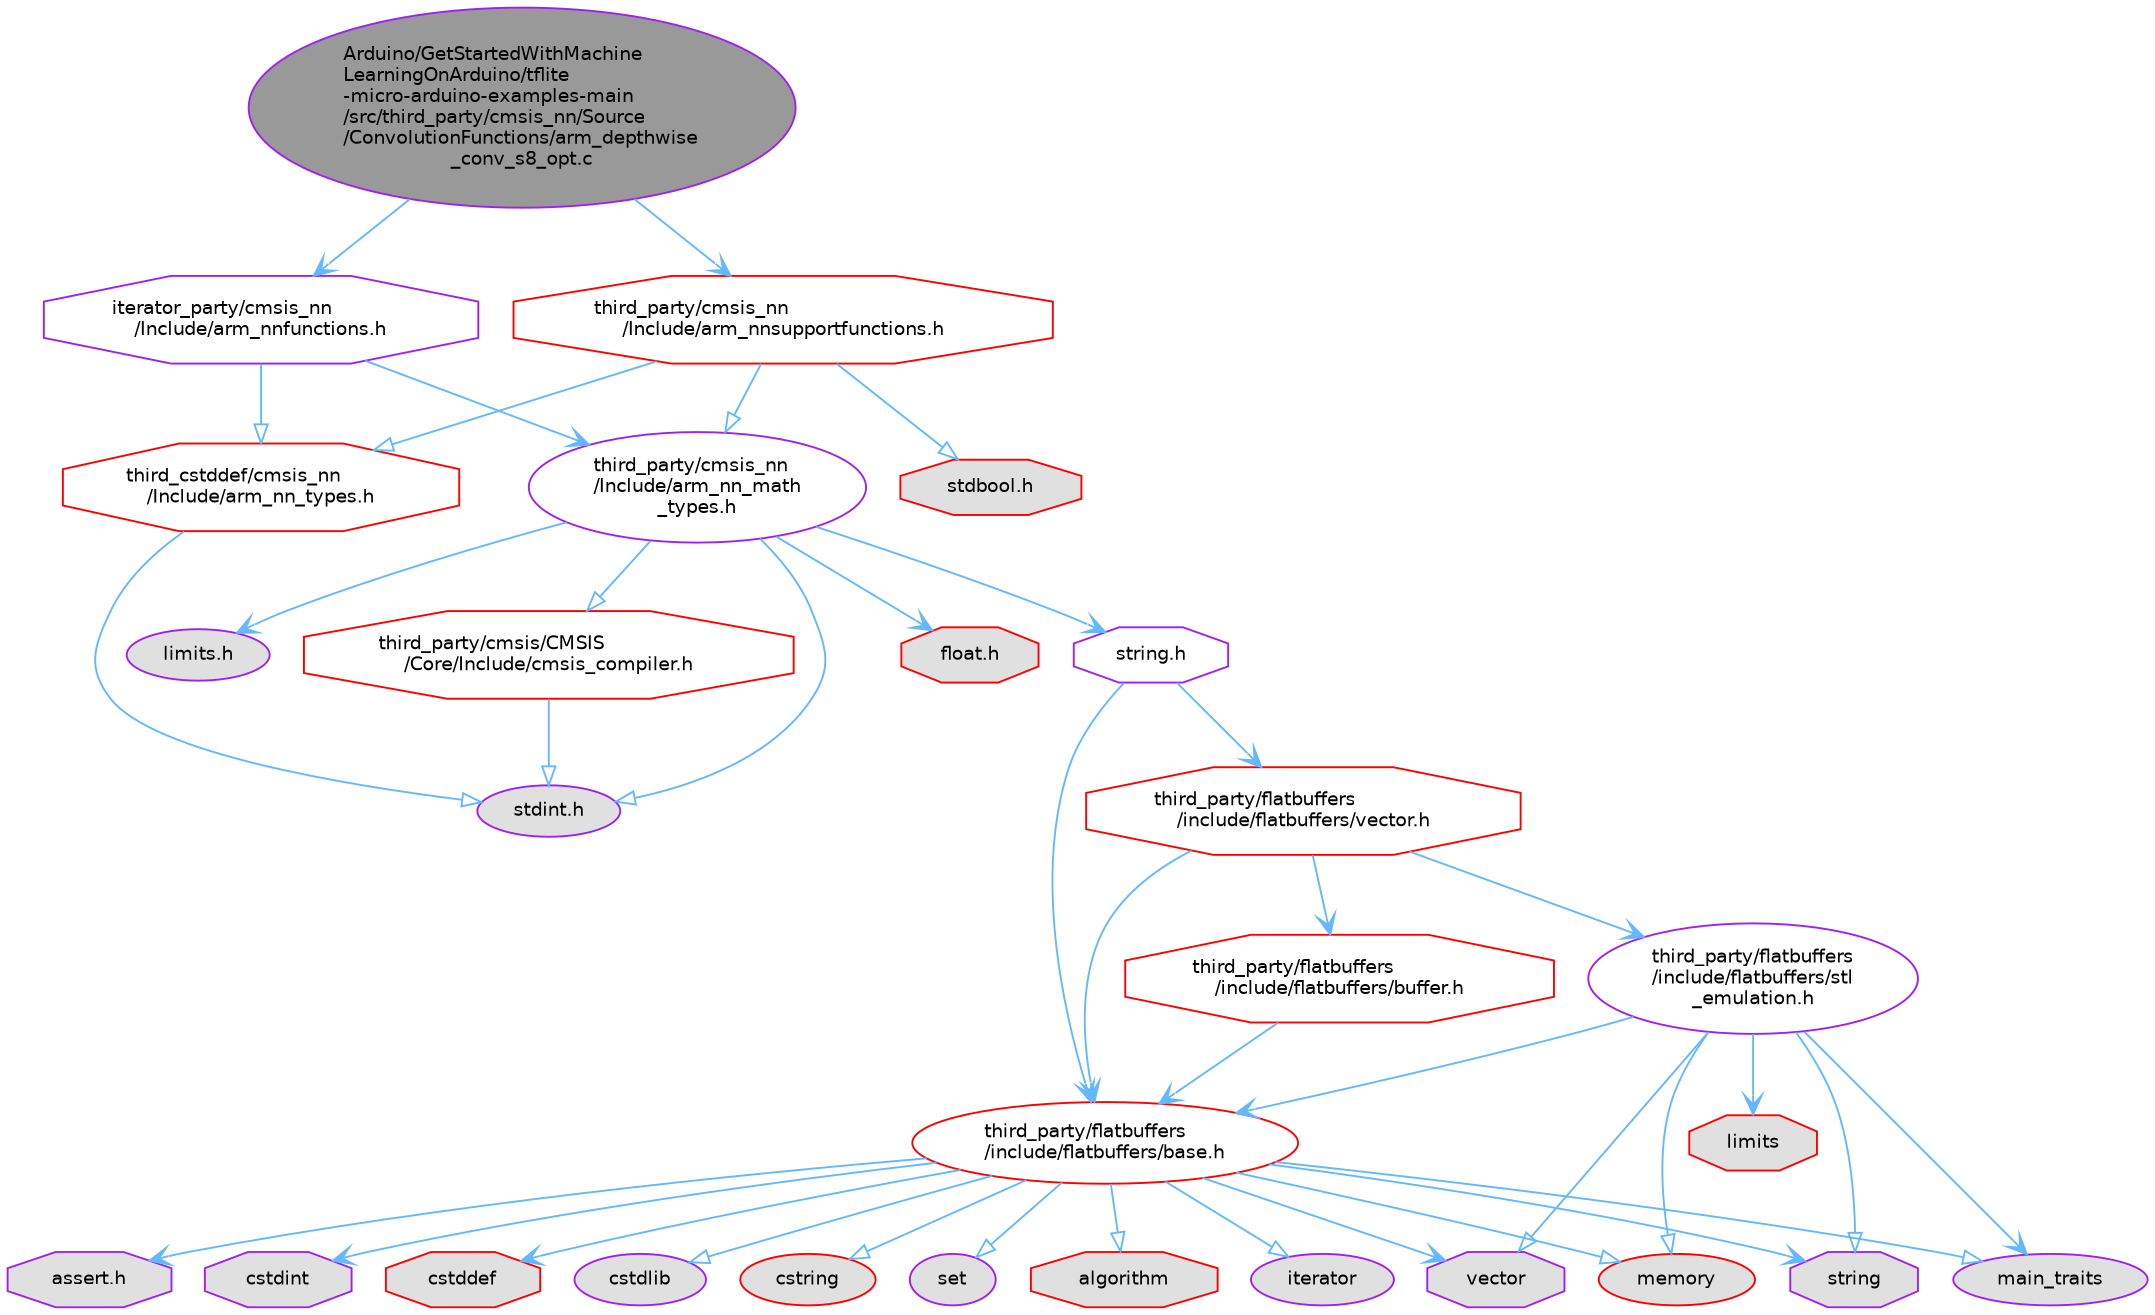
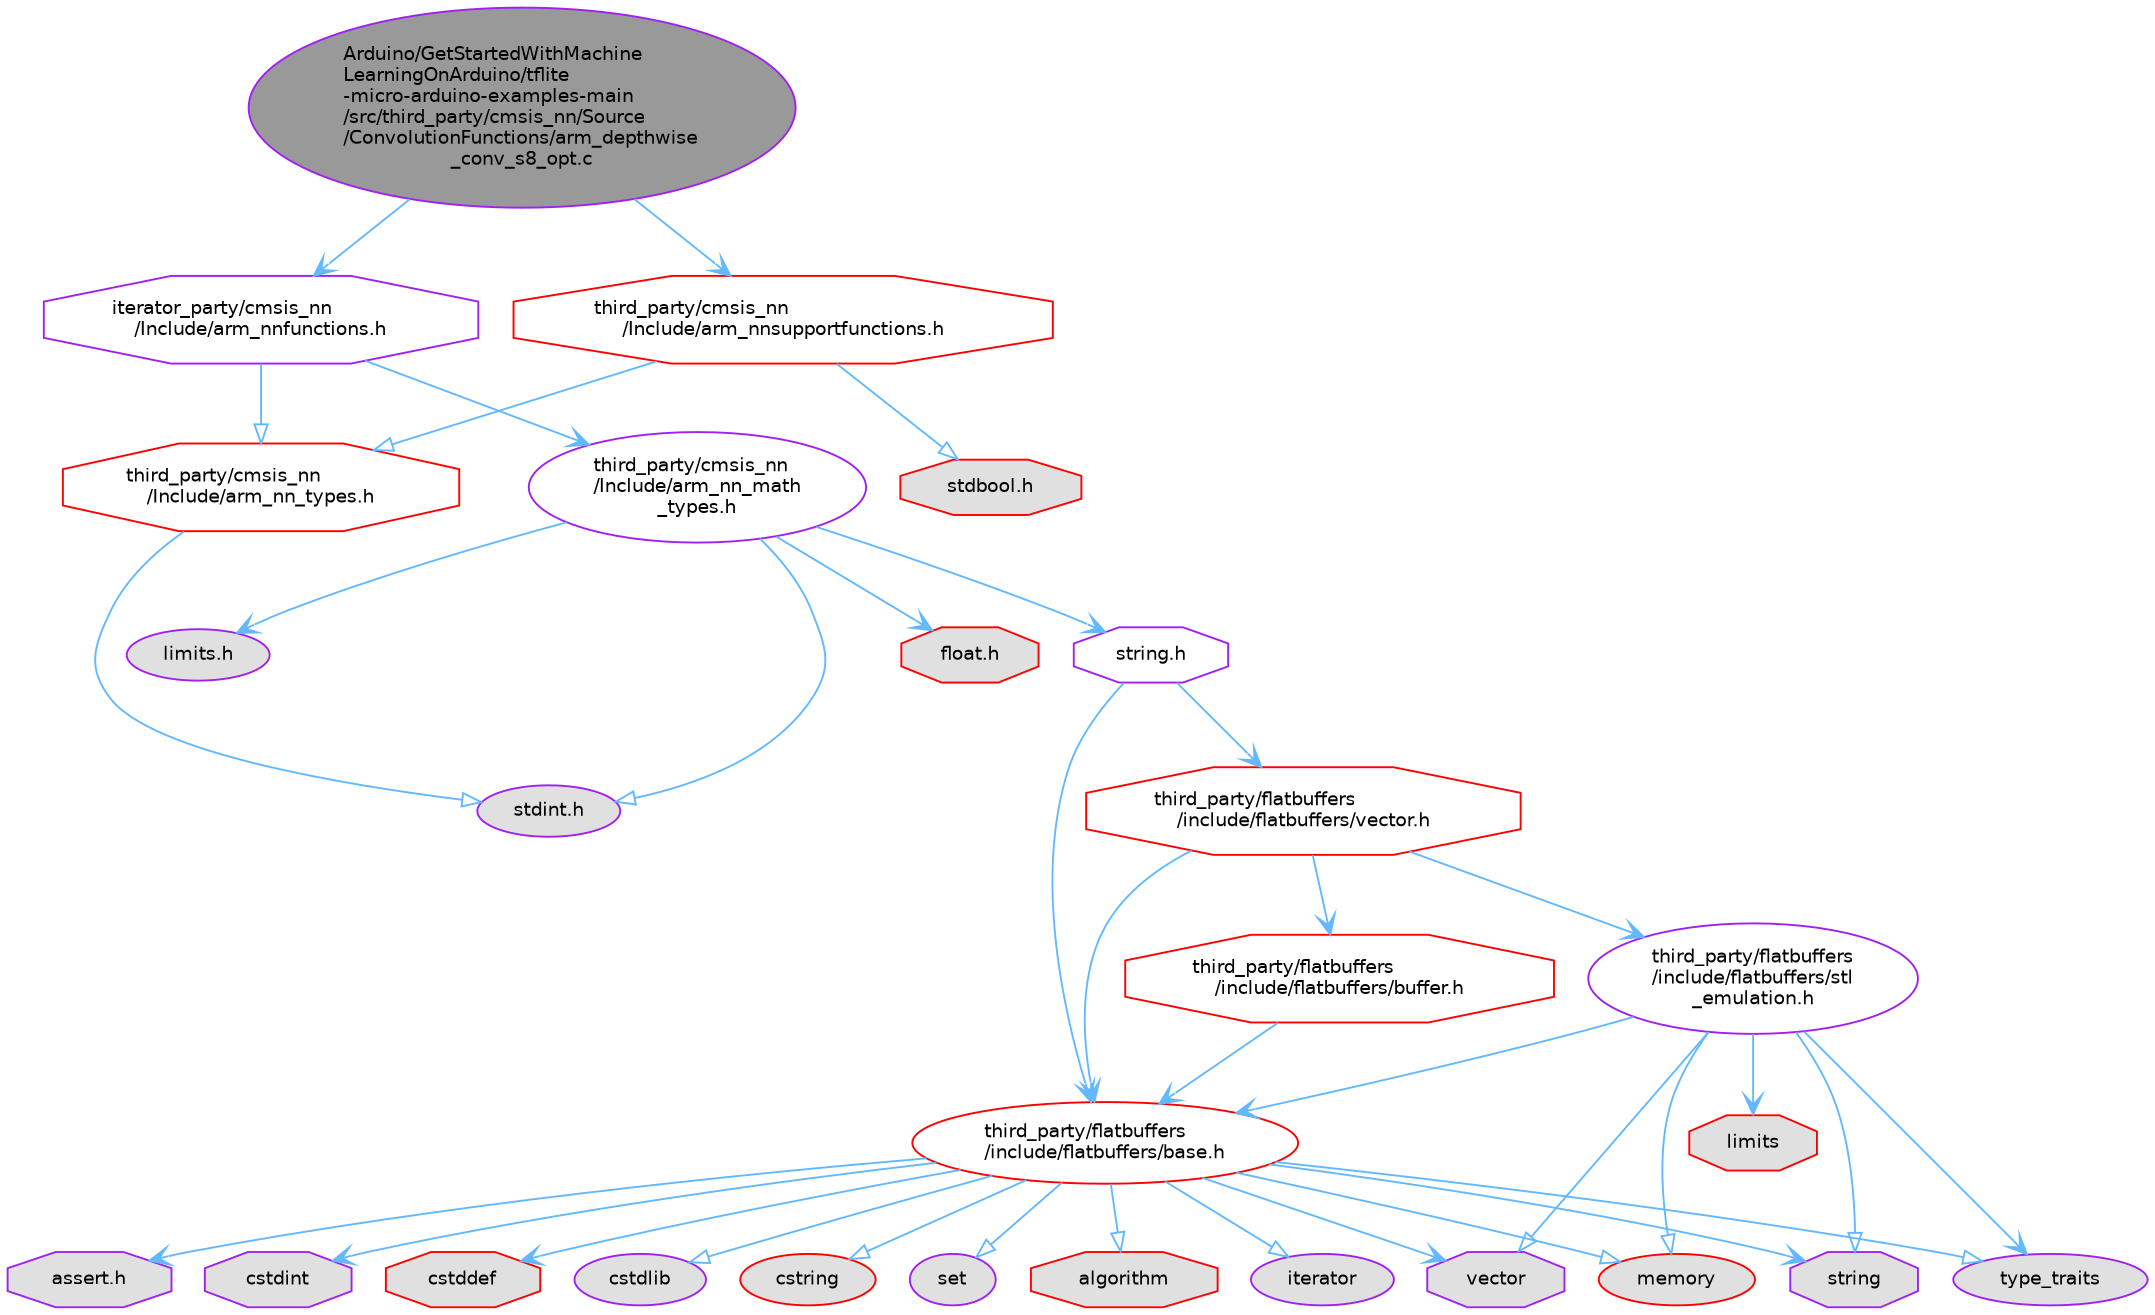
(748, 389) -> none
(261, 487) -> (261, 487)
(549, 655) -> none
(2050, 1280) -> (2050, 1280)
